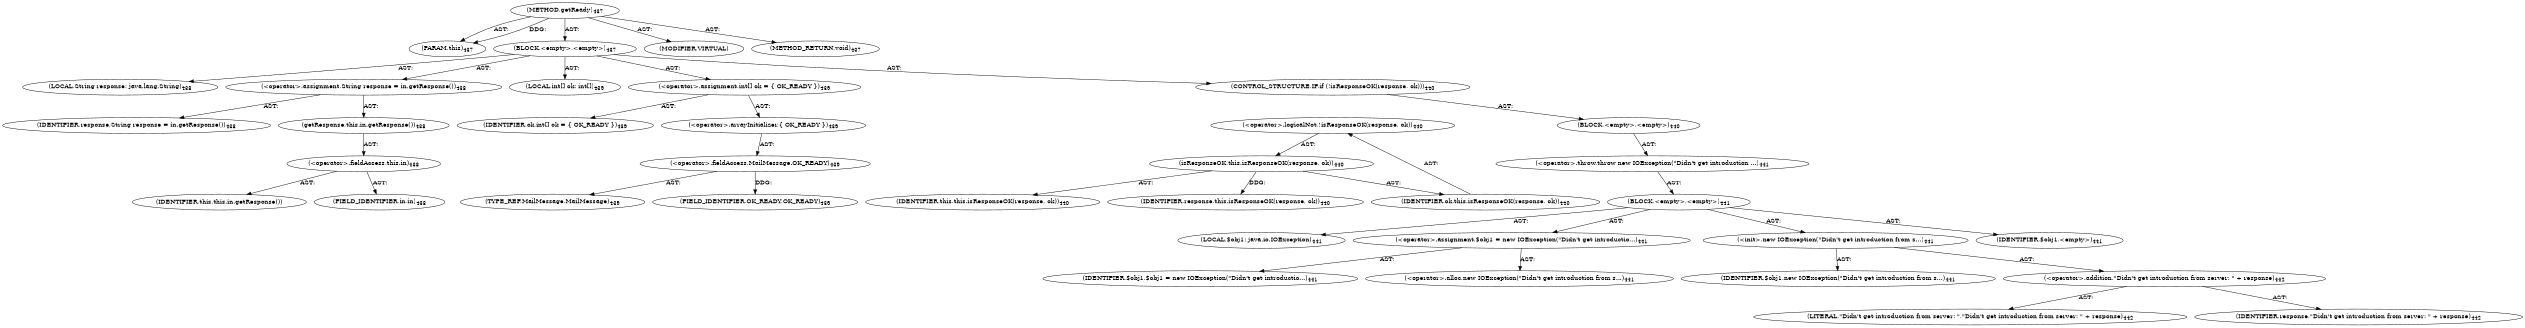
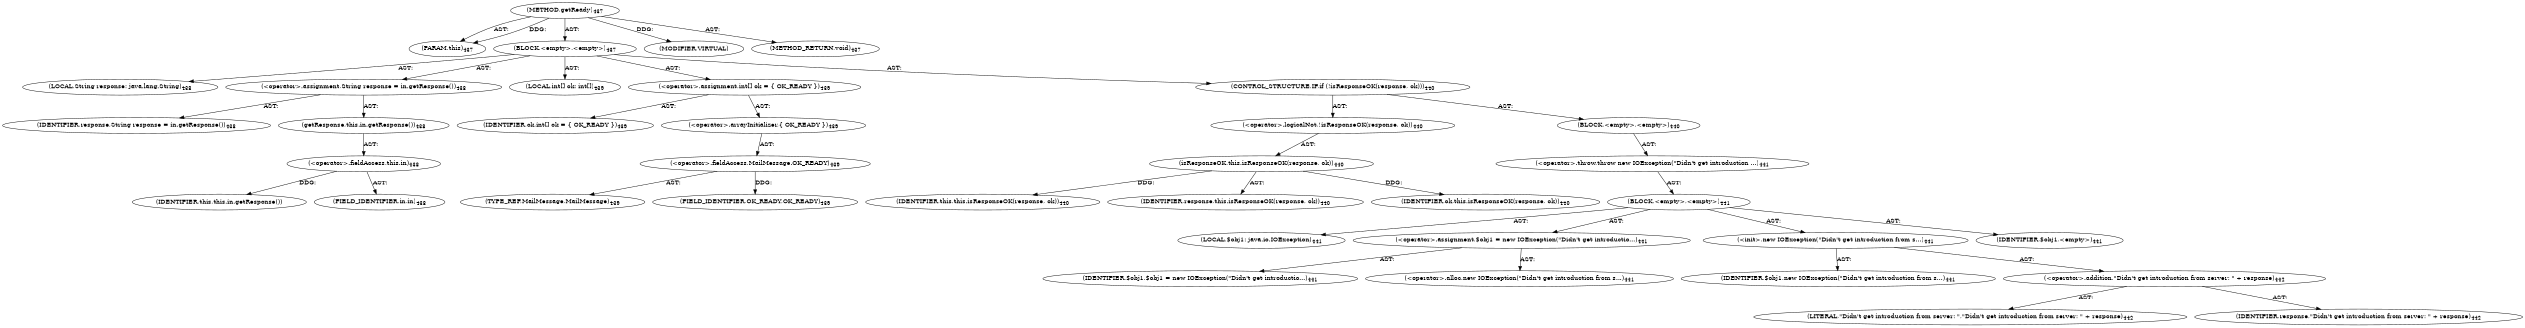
(646, 30) -> (646, 30)
(1411, 165) -> (1333, 104)
(309, 183) -> (309, 183)
(1147, 183) -> (1147, 183)
(1258, 183) -> (1258, 183)
(1395, 183) -> (1395, 183)
